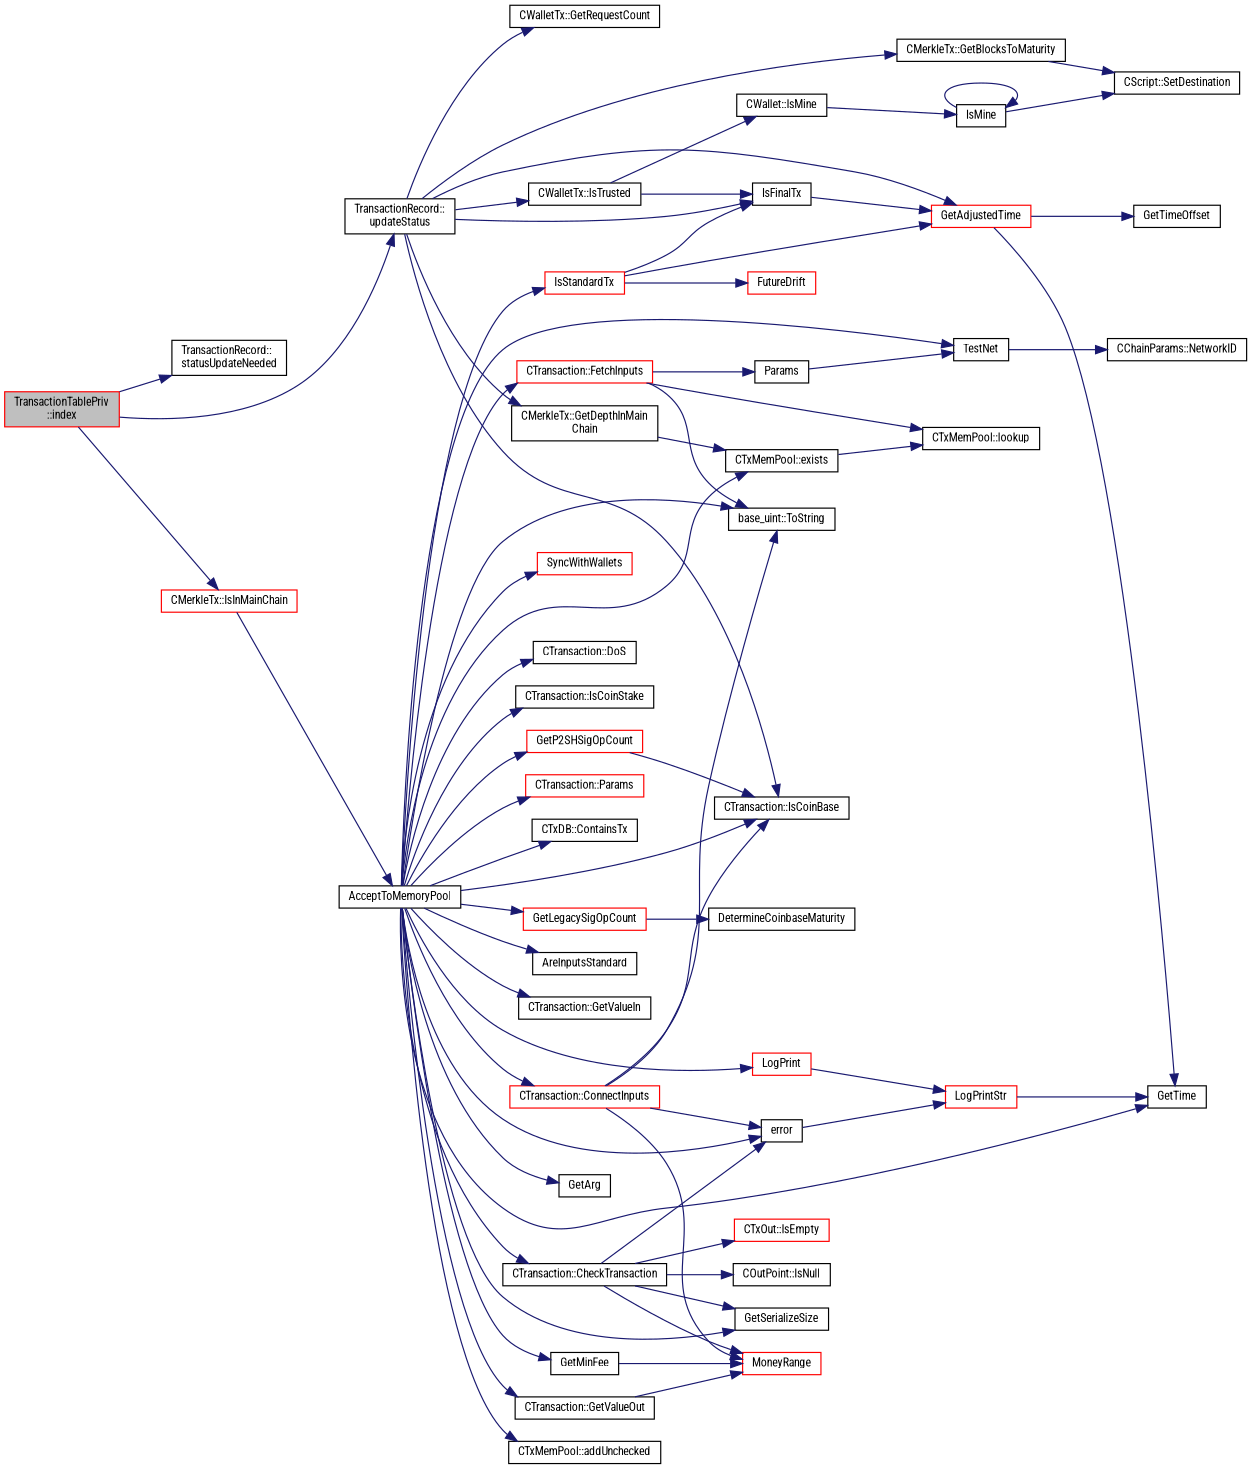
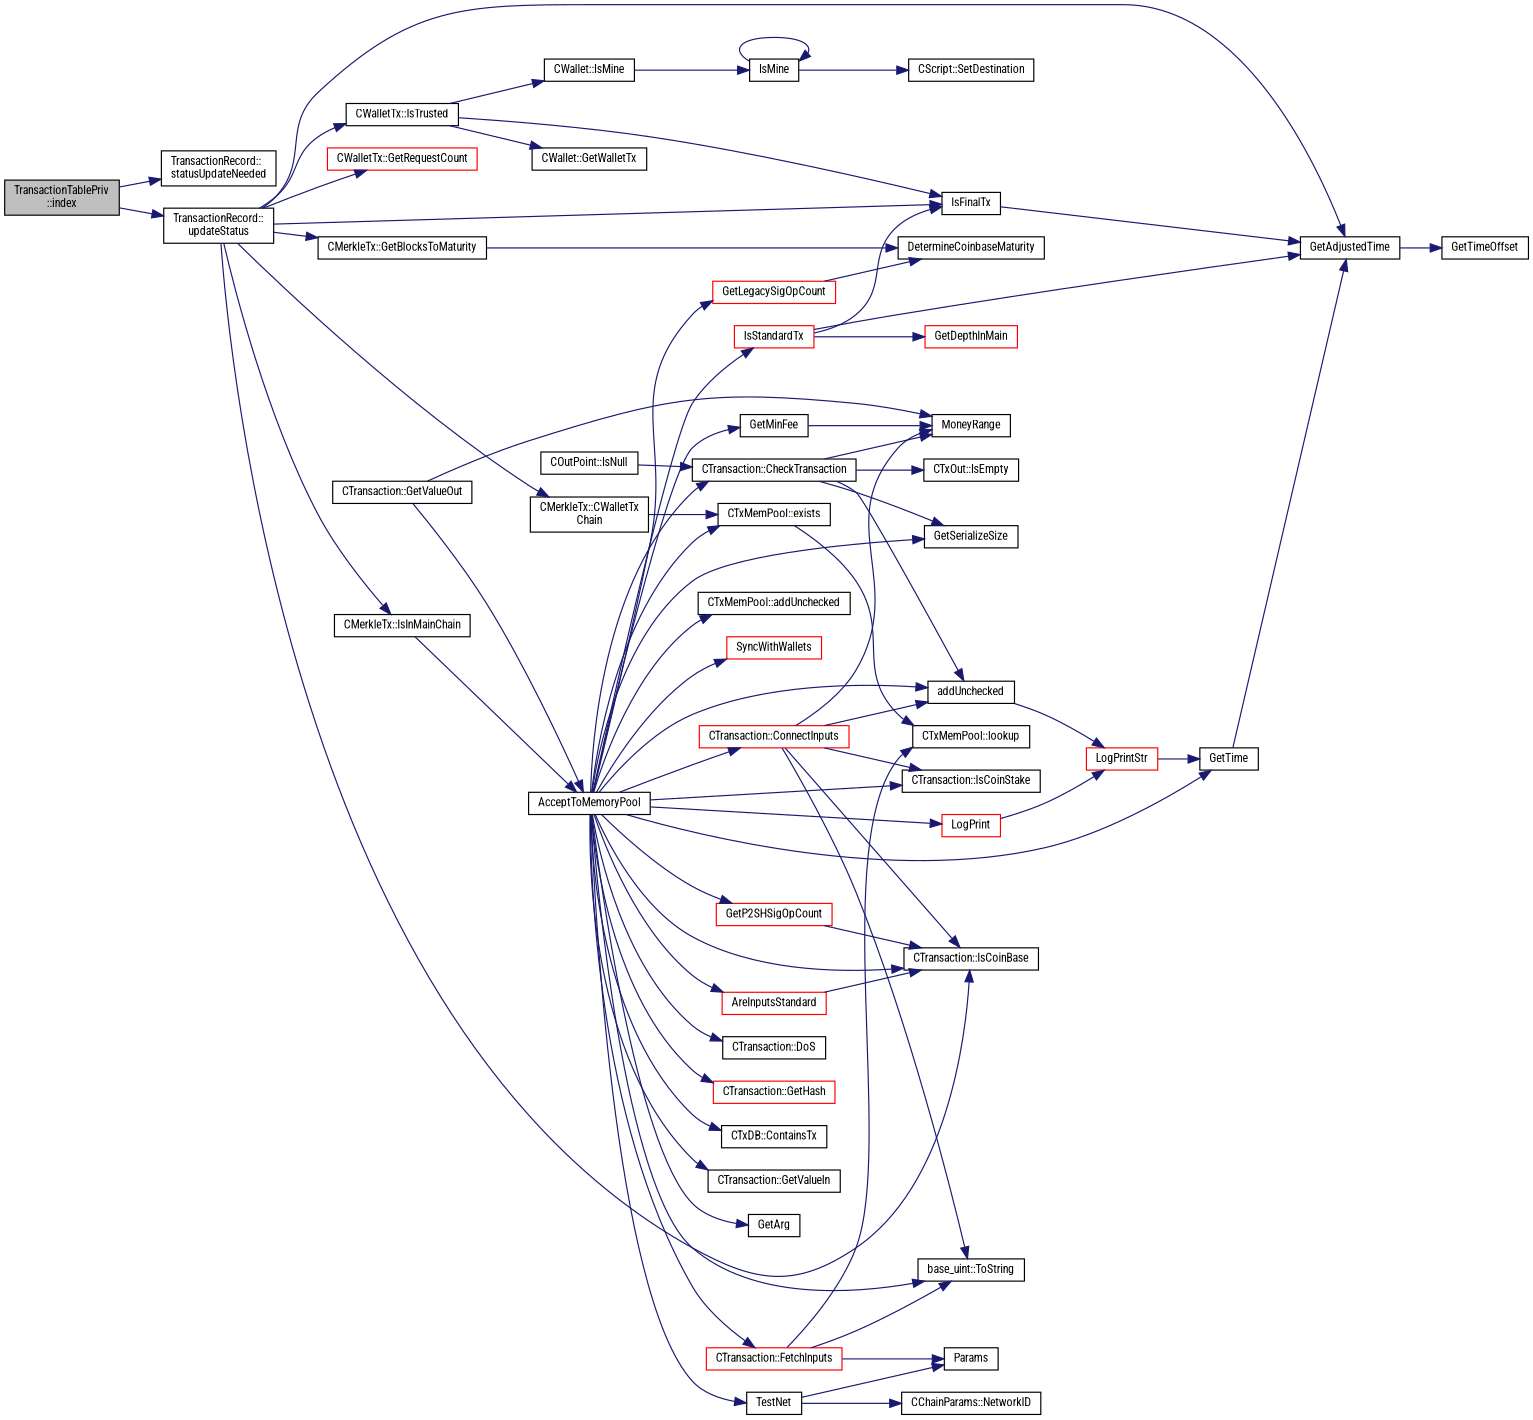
(585, 16) -> (402, 159)
(1076, 66) -> (686, 248)
none -> (589, 159)
(981, 216) -> (1350, 248)
(782, 283) -> (971, 337)
(875, 361) -> (867, 1382)
(62, 409) -> (62, 198)
(585, 423) -> (589, 515)
(144, 504) -> (282, 434)
(229, 601) -> (402, 626)
(1128, 637) -> (1288, 509)
none -> (867, 758)
(585, 786) -> (774, 1092)
(585, 964) -> (774, 1003)
none -> (874, 981)
(782, 1131) -> (971, 692)
(442, 1217) -> (506, 636)
(782, 1230) -> (971, 470)
(694, 1275) -> (662, 466)
(782, 1364) -> (971, 426)
